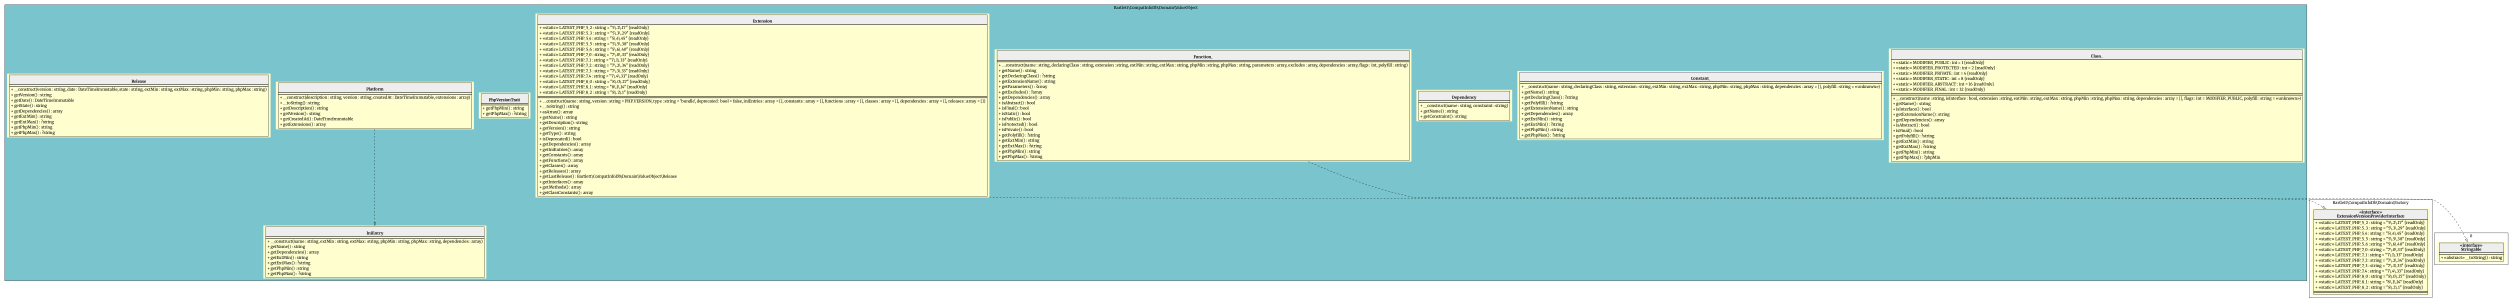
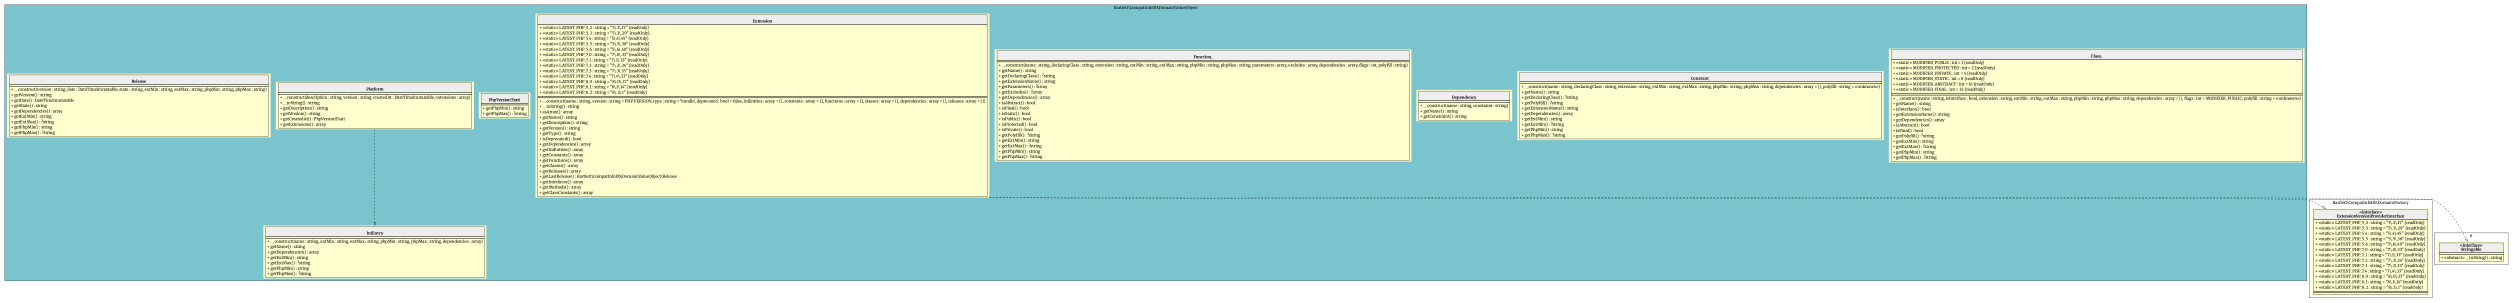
(317, 119) -> (312, 119)
(1917, 158) -> (1915, 158)
(1894, 198) -> (1737, 198)
